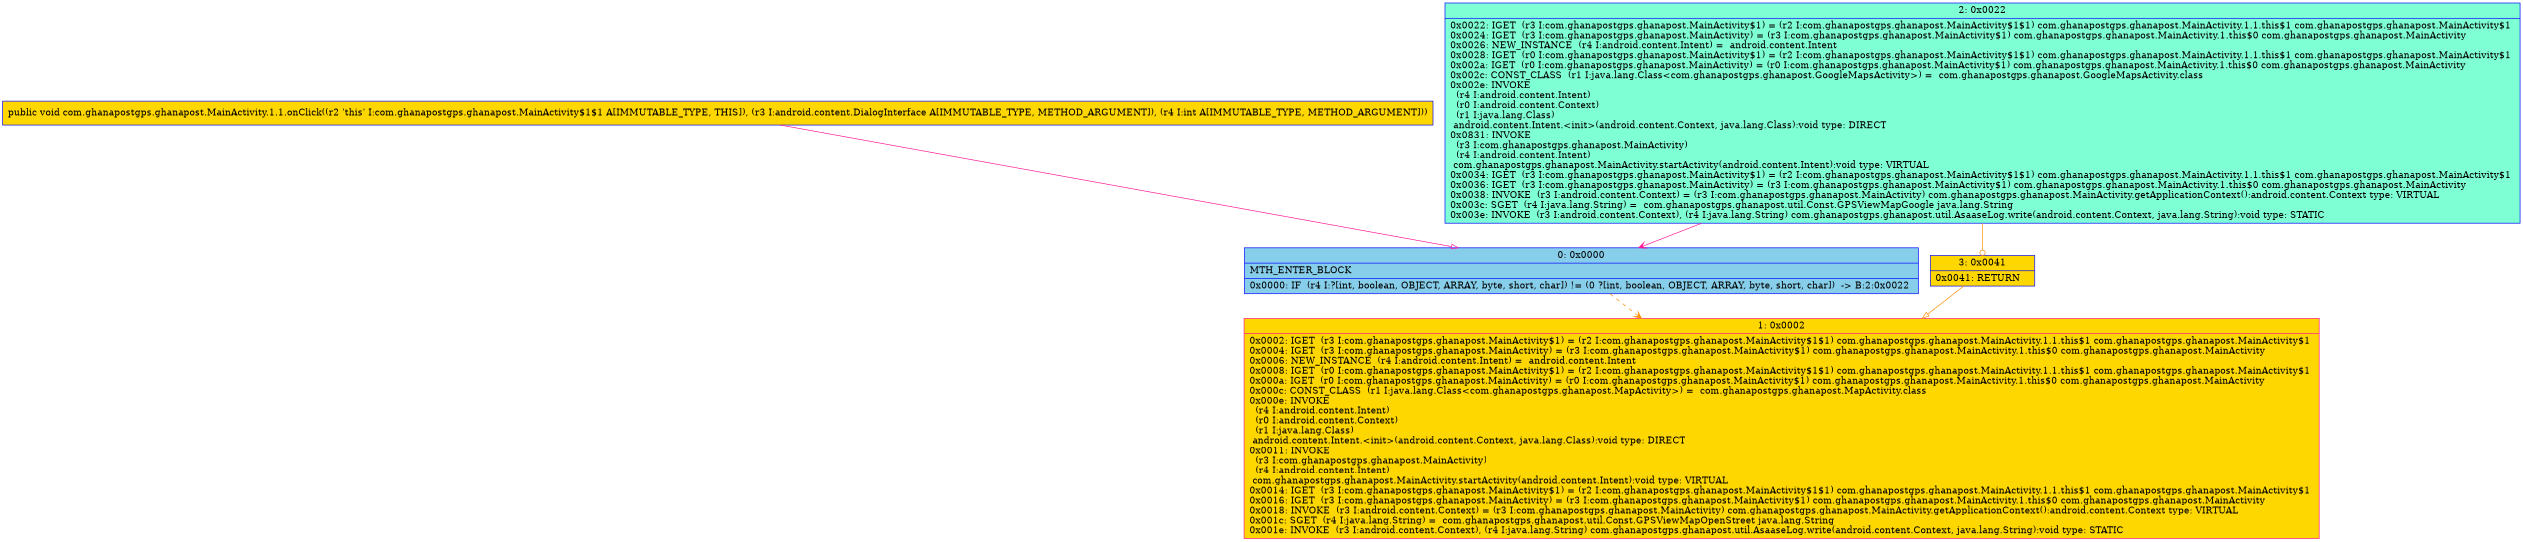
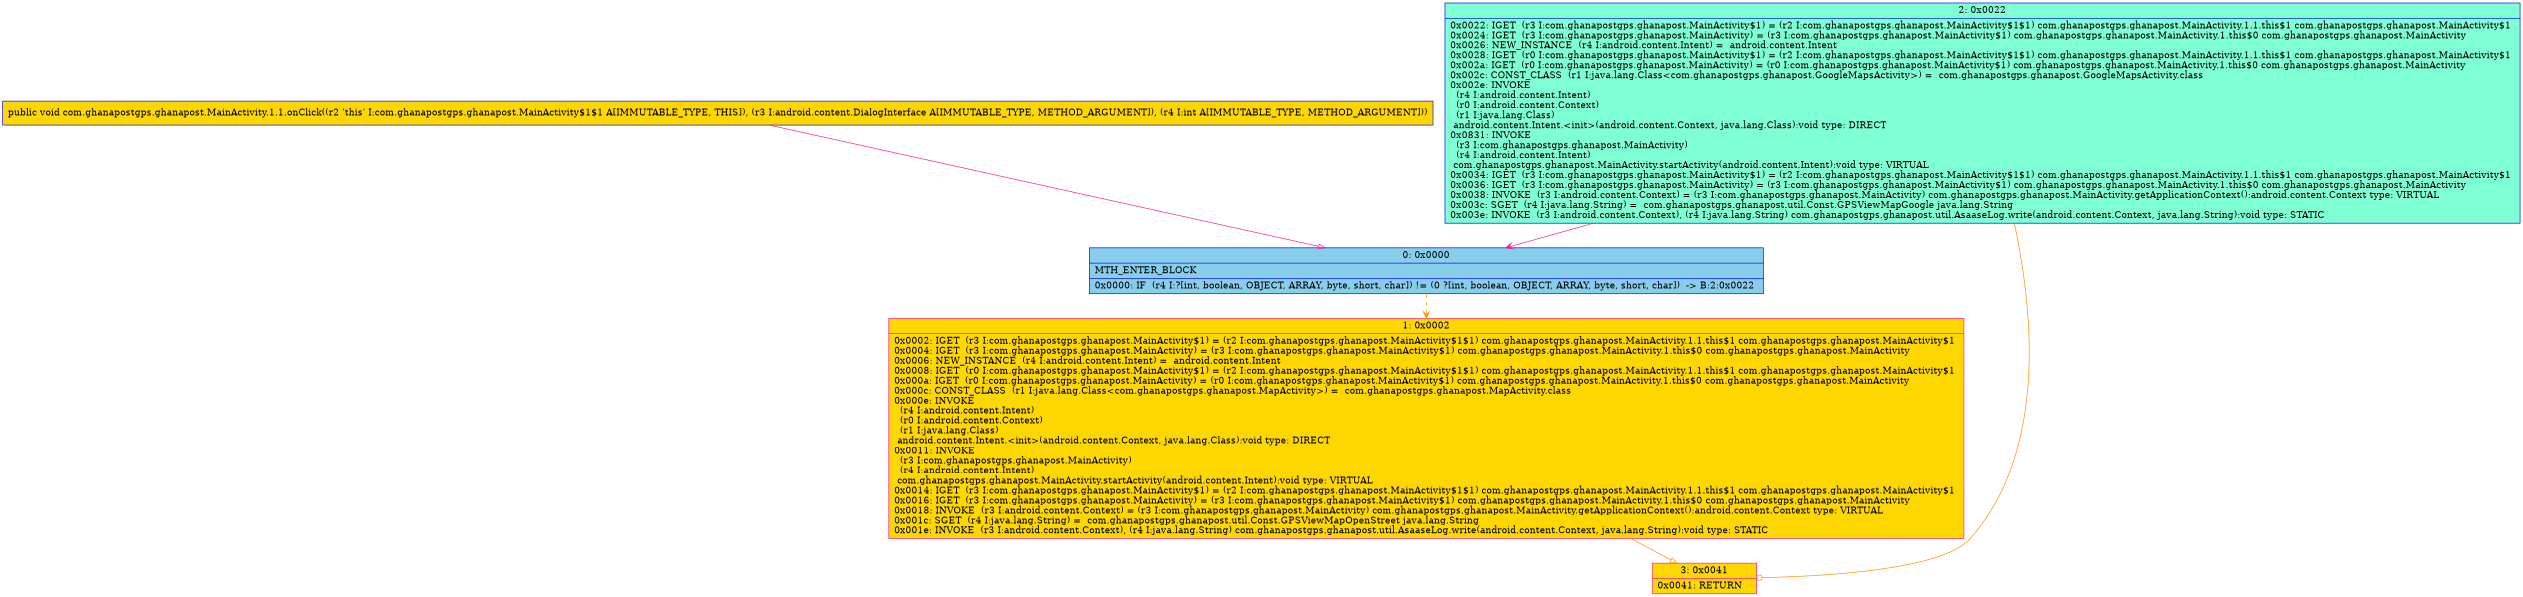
(1983, 271) -> (1704, 578)
(1946, 300) -> (1651, 549)
